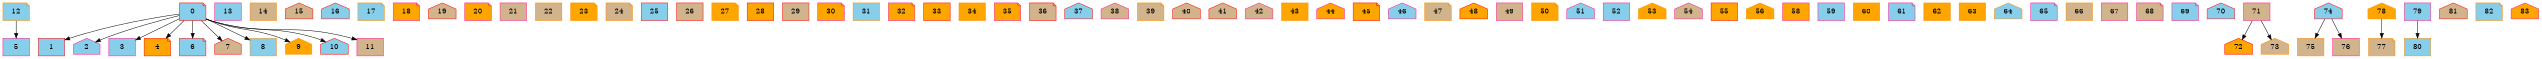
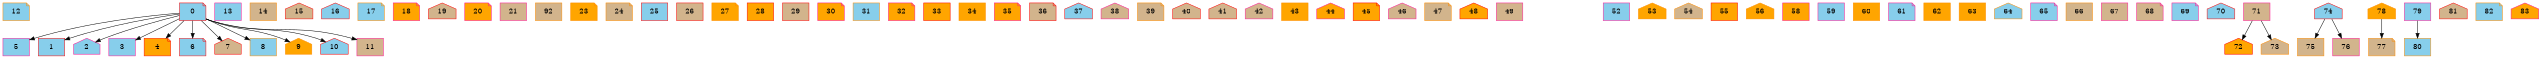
(549, 12) -> (549, 12)
(1402, 12) -> (1402, 12)
(1545, 12) -> none
(1581, 12) -> none
(1689, 12) -> (1689, 12)
(16, 27) -> (106, 22)
